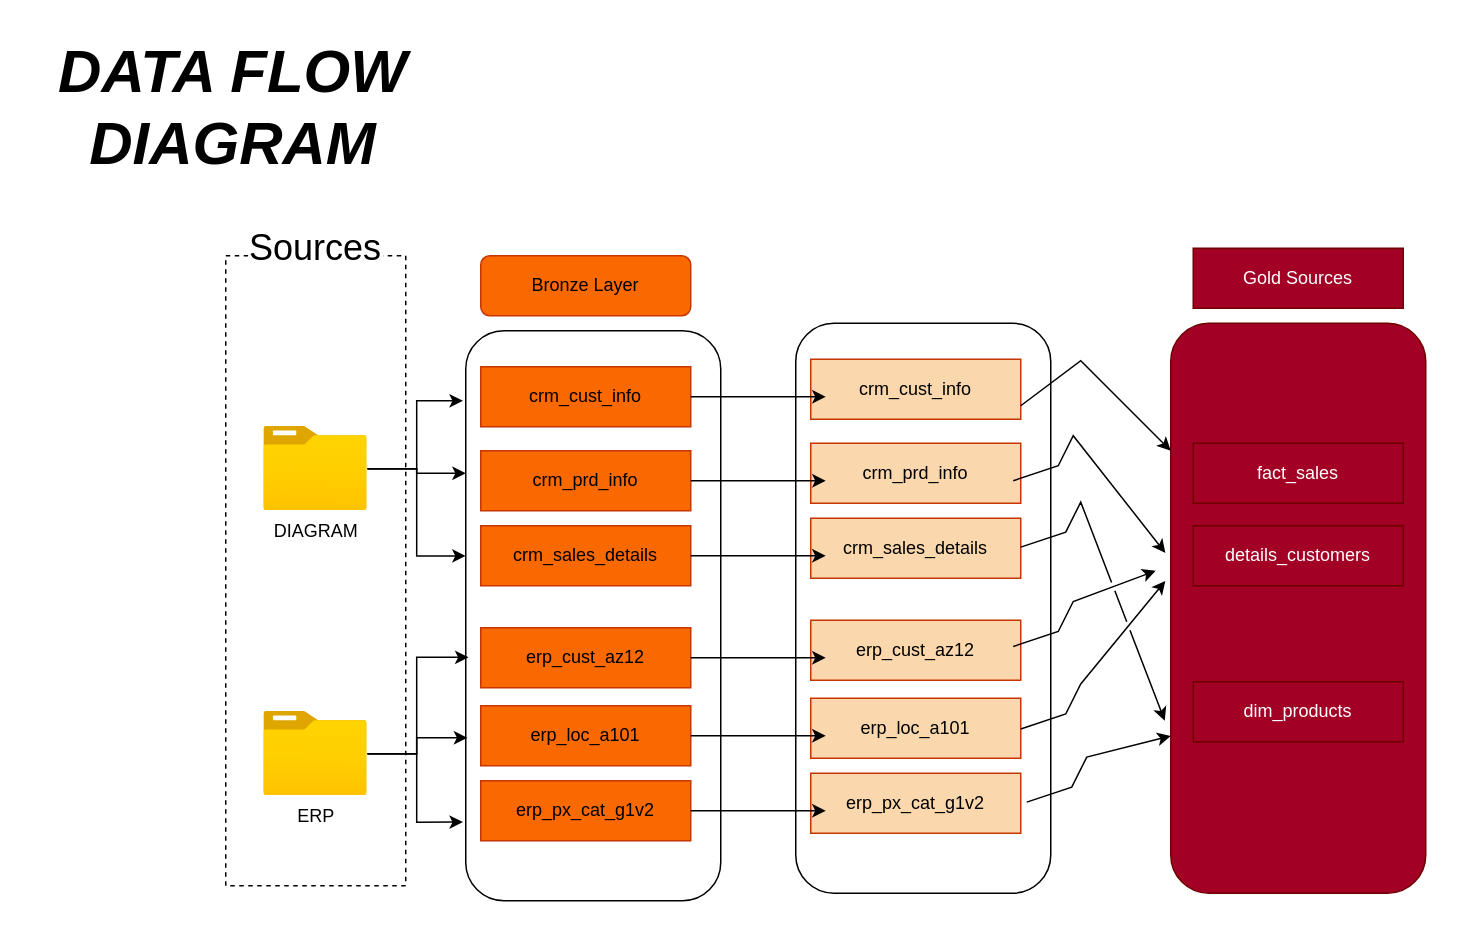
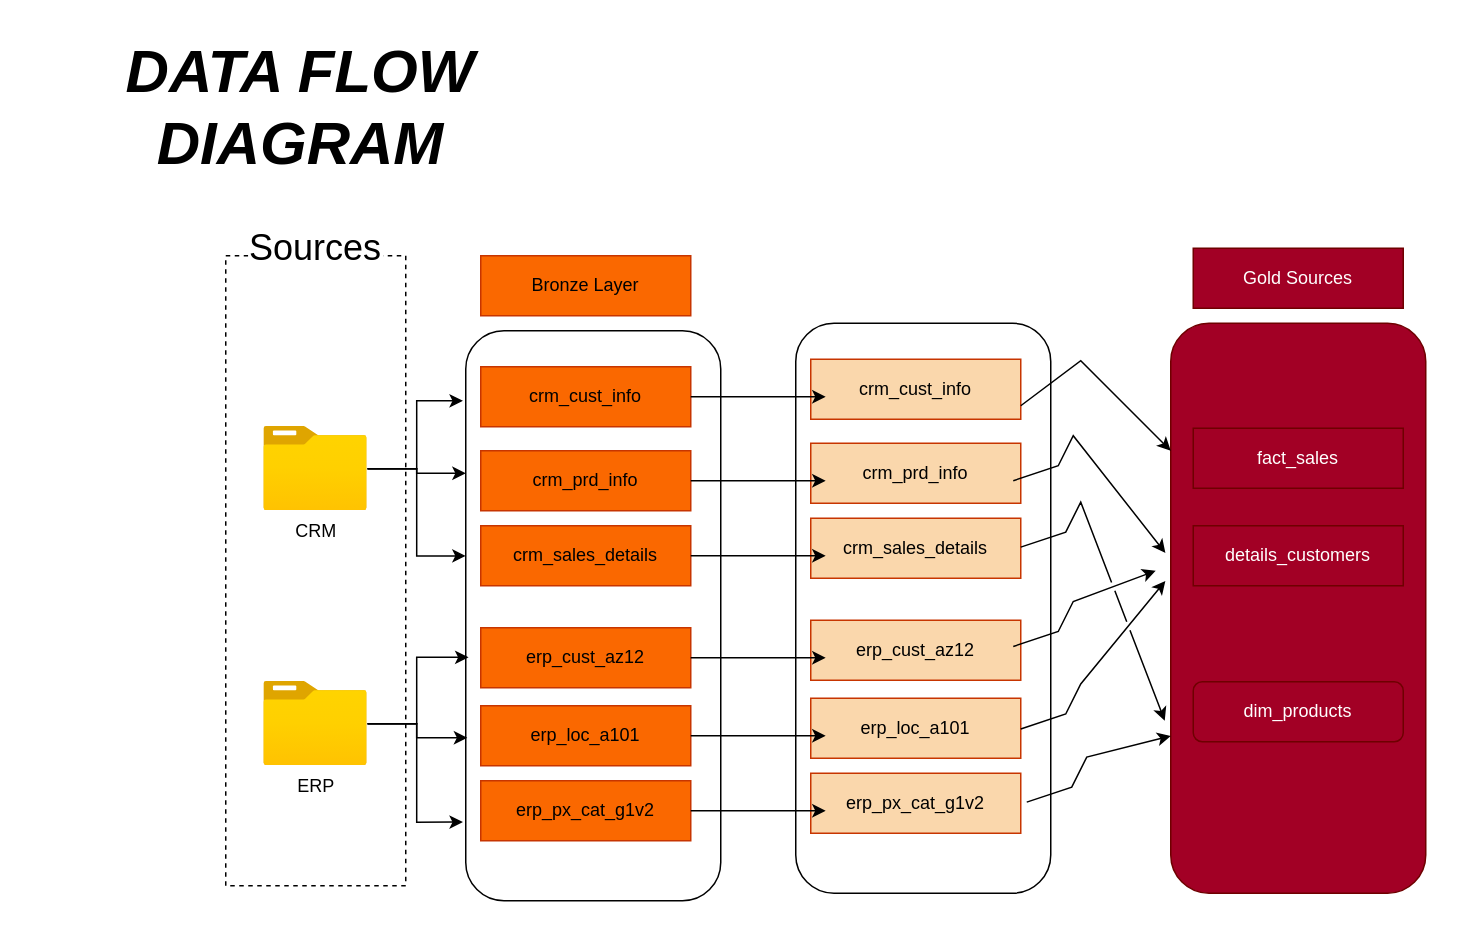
(233, 106) -> (301, 106)
(586, 286) -> (586, 286)
(1298, 473) -> (1298, 458)
(317, 532) -> (317, 532)
(1298, 712) -> (1298, 712)
(316, 754) -> (316, 724)
